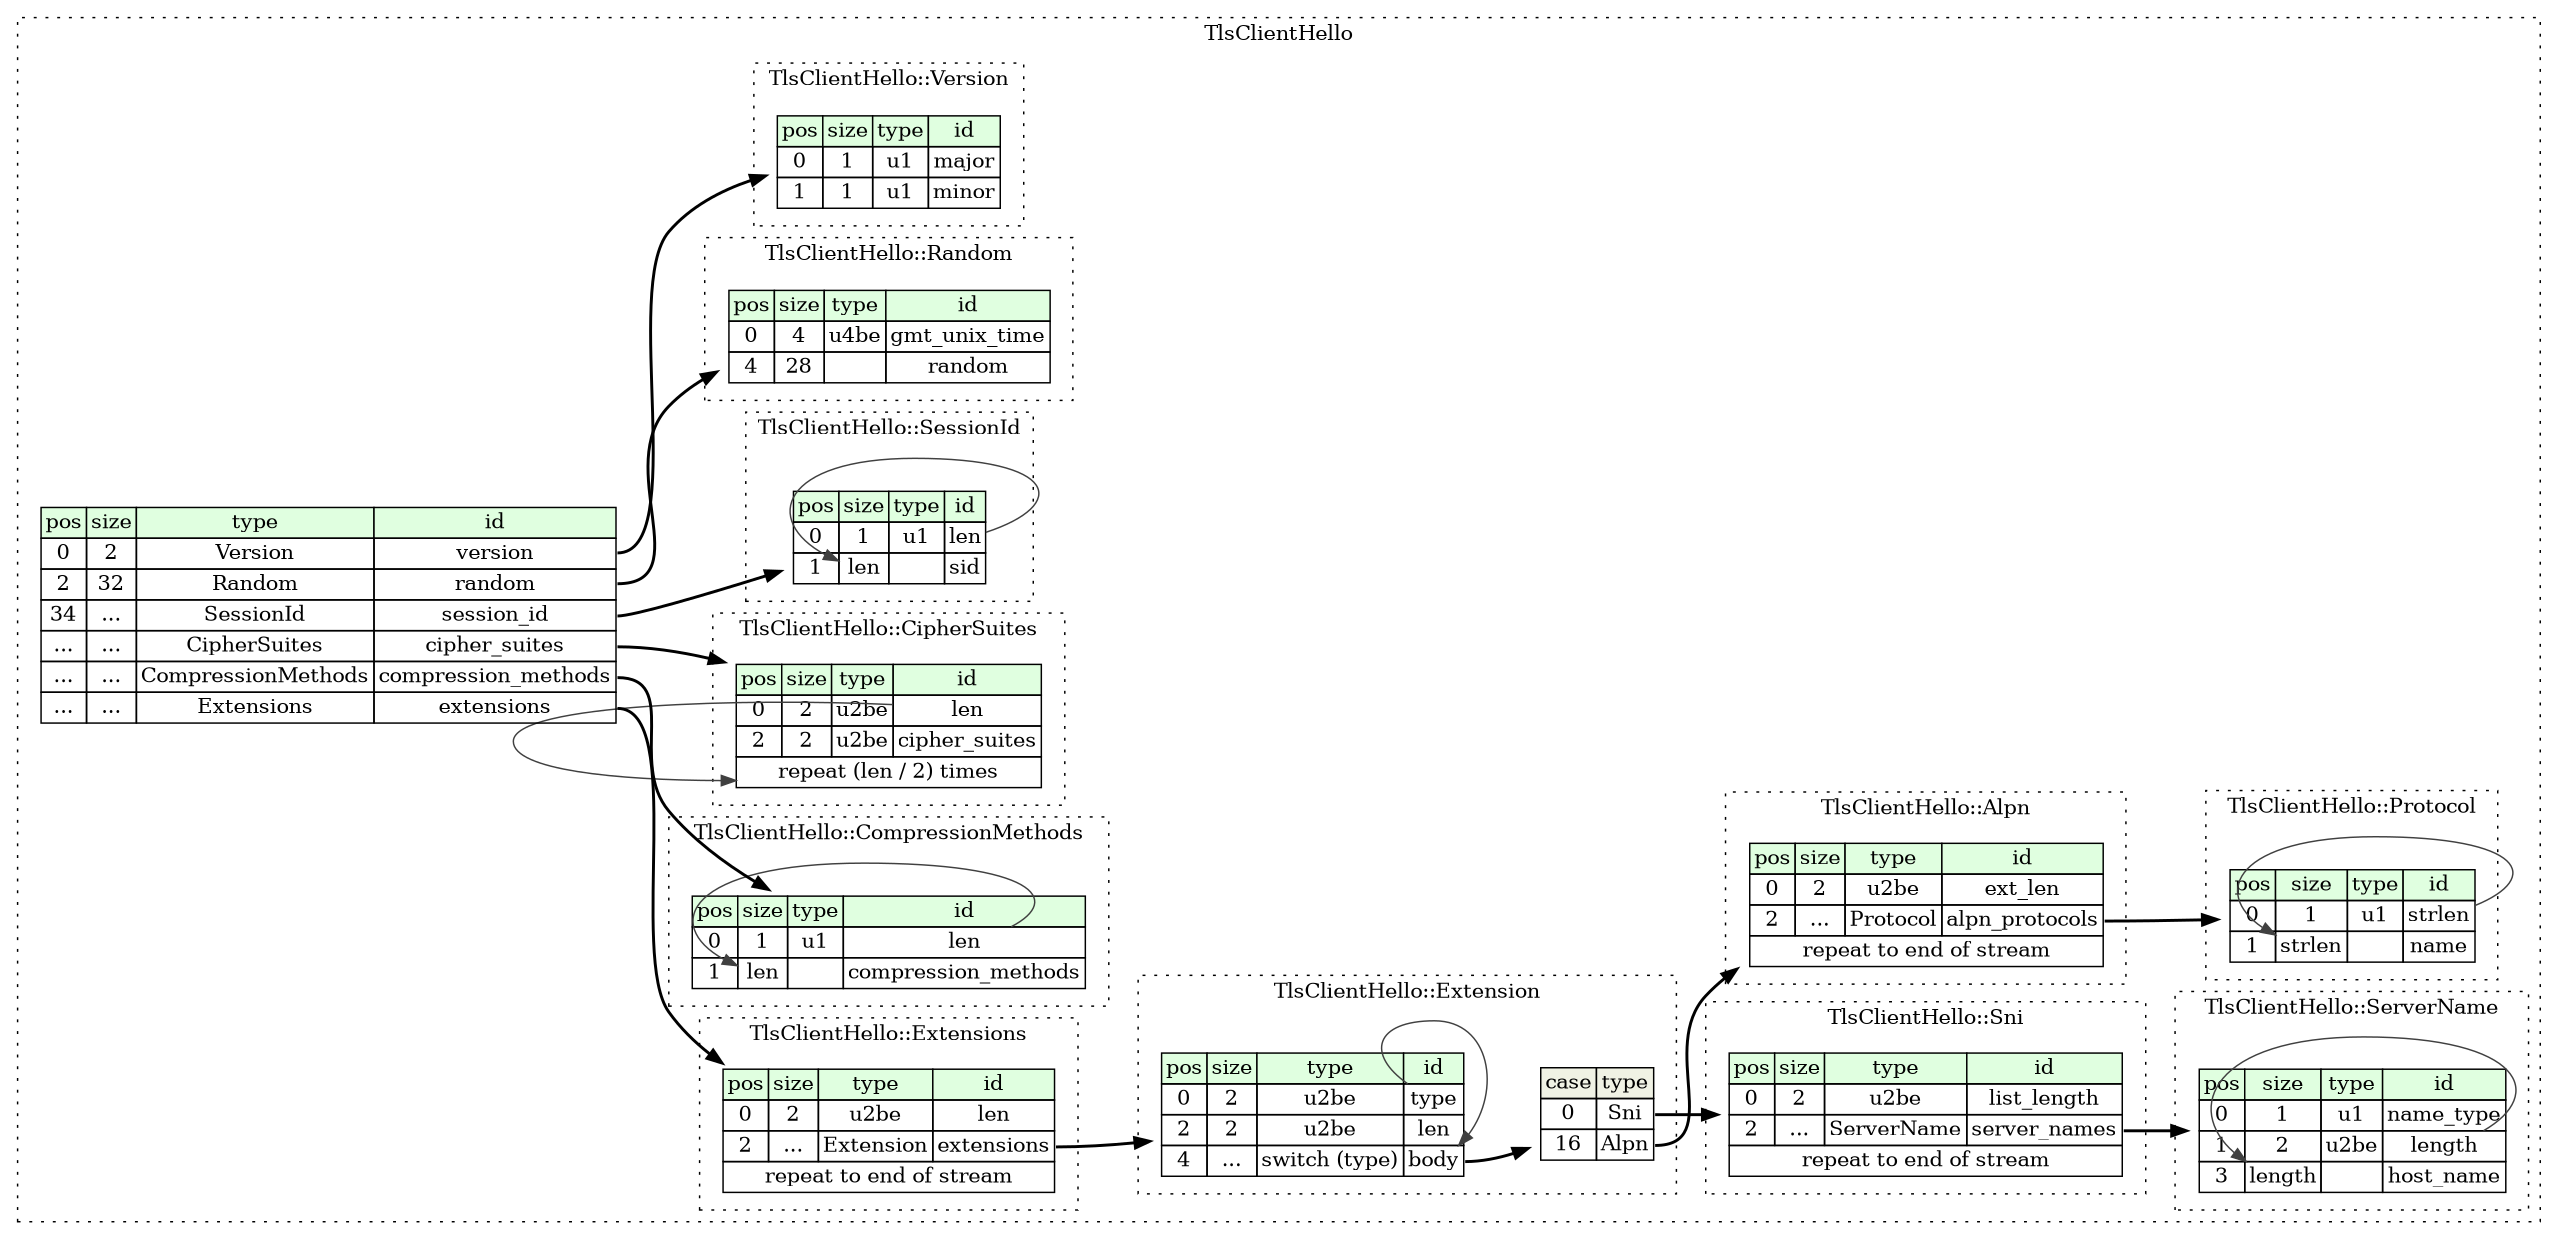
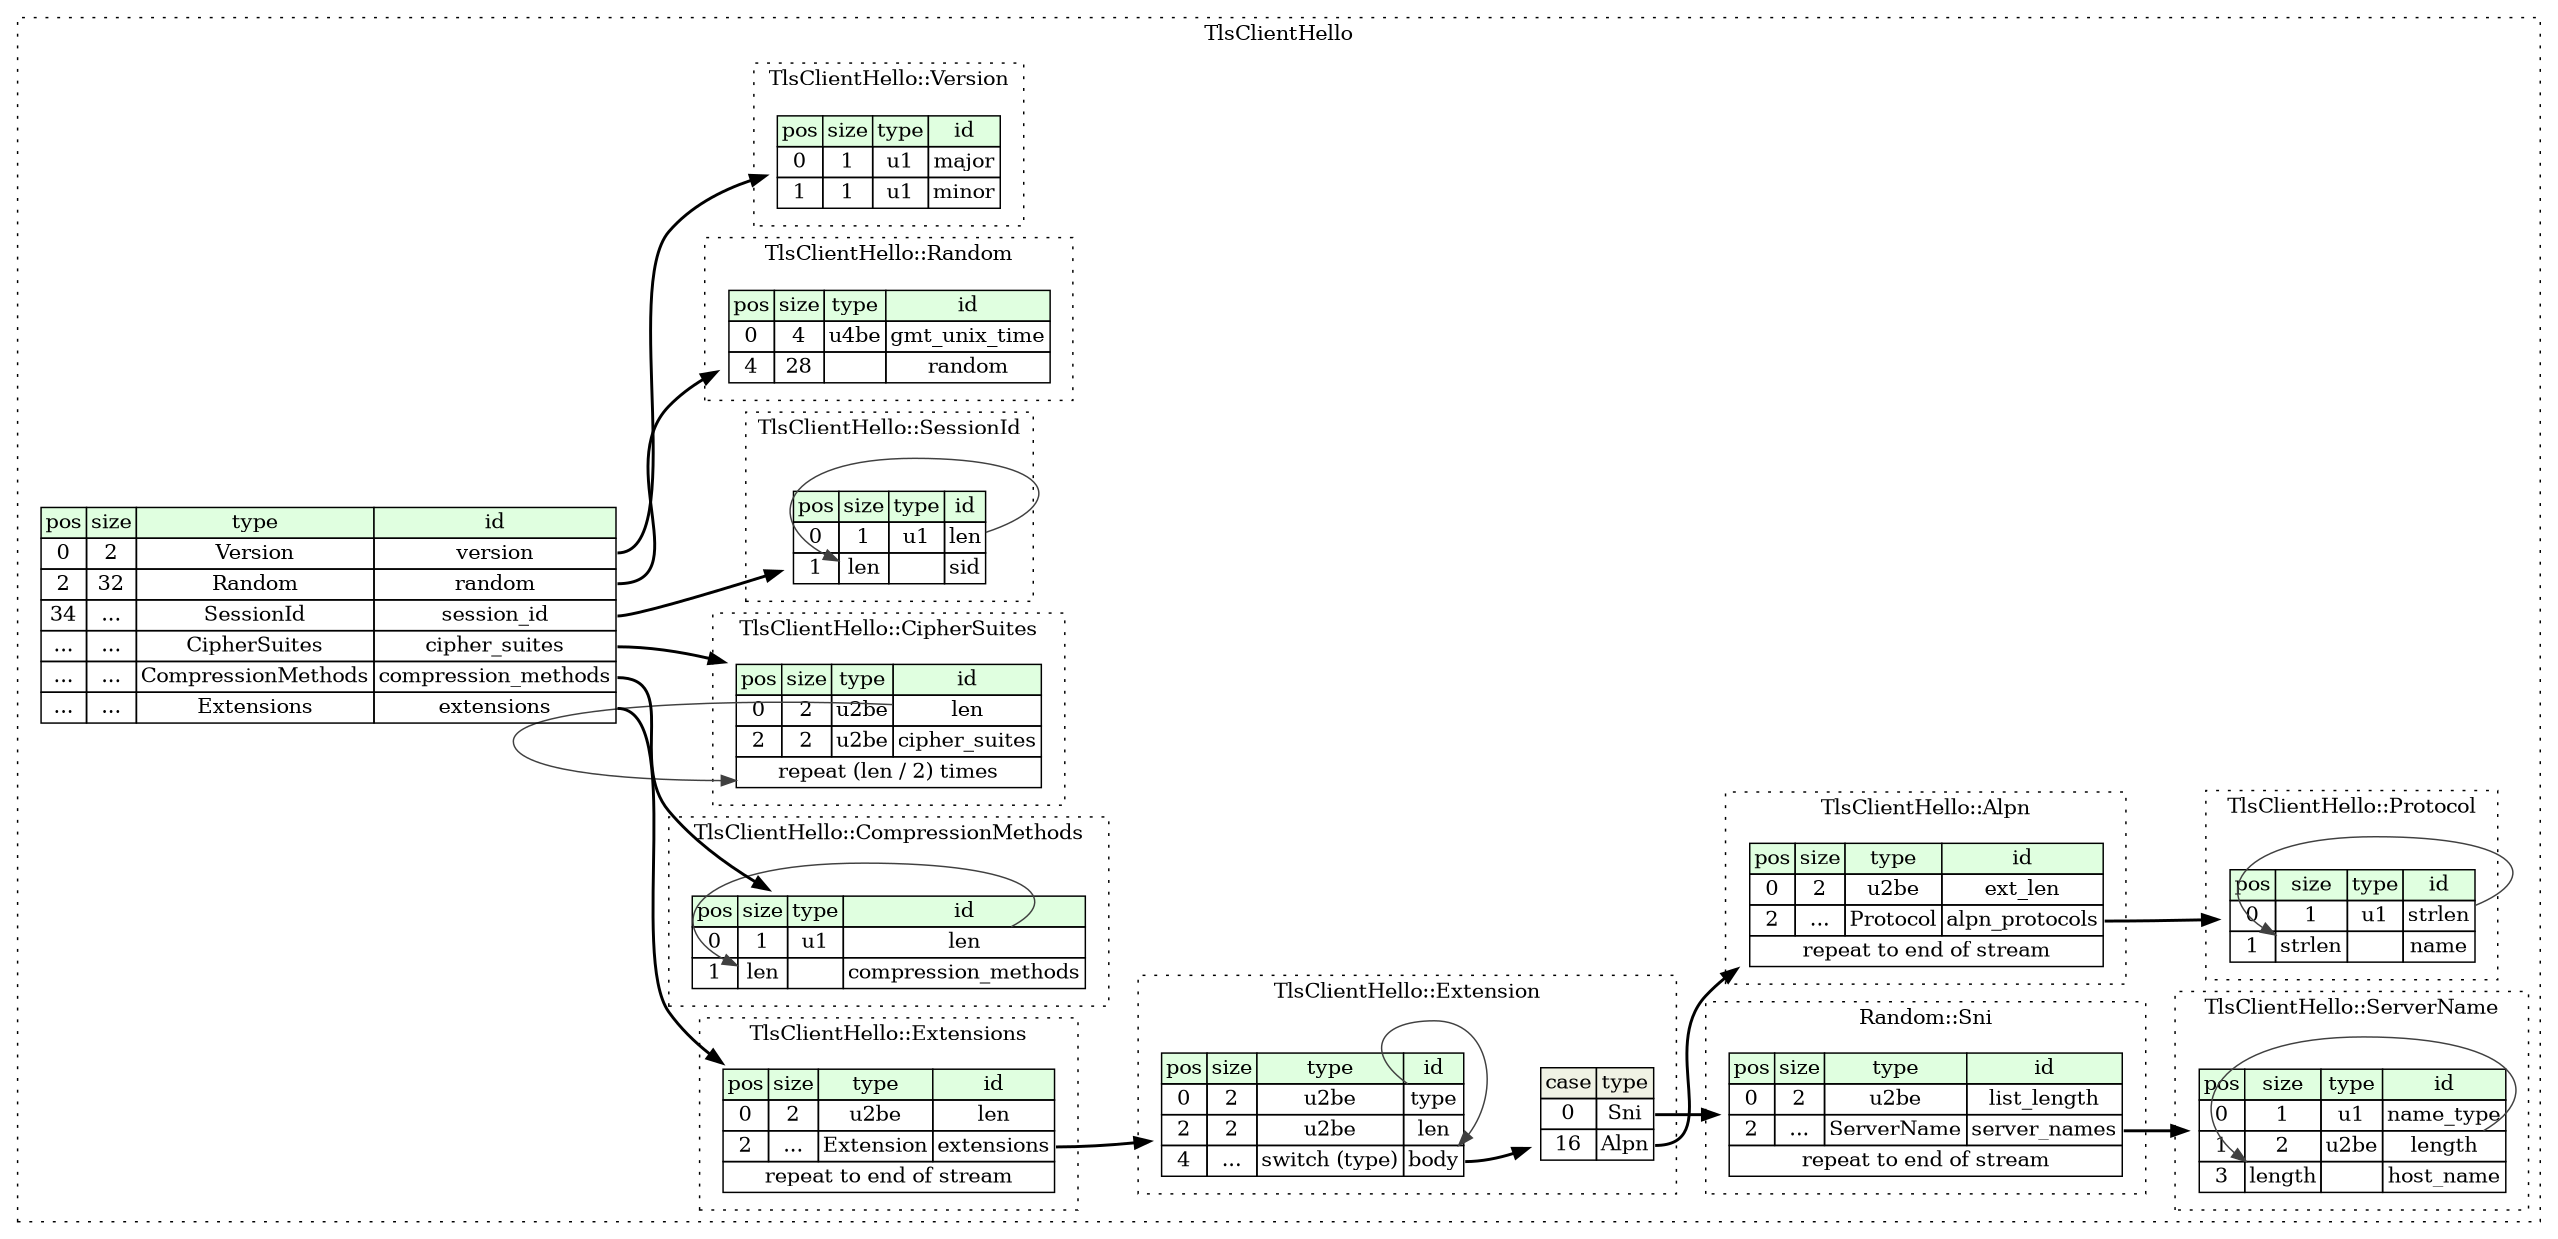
(1926, 1019) -> (1926, 1019)
